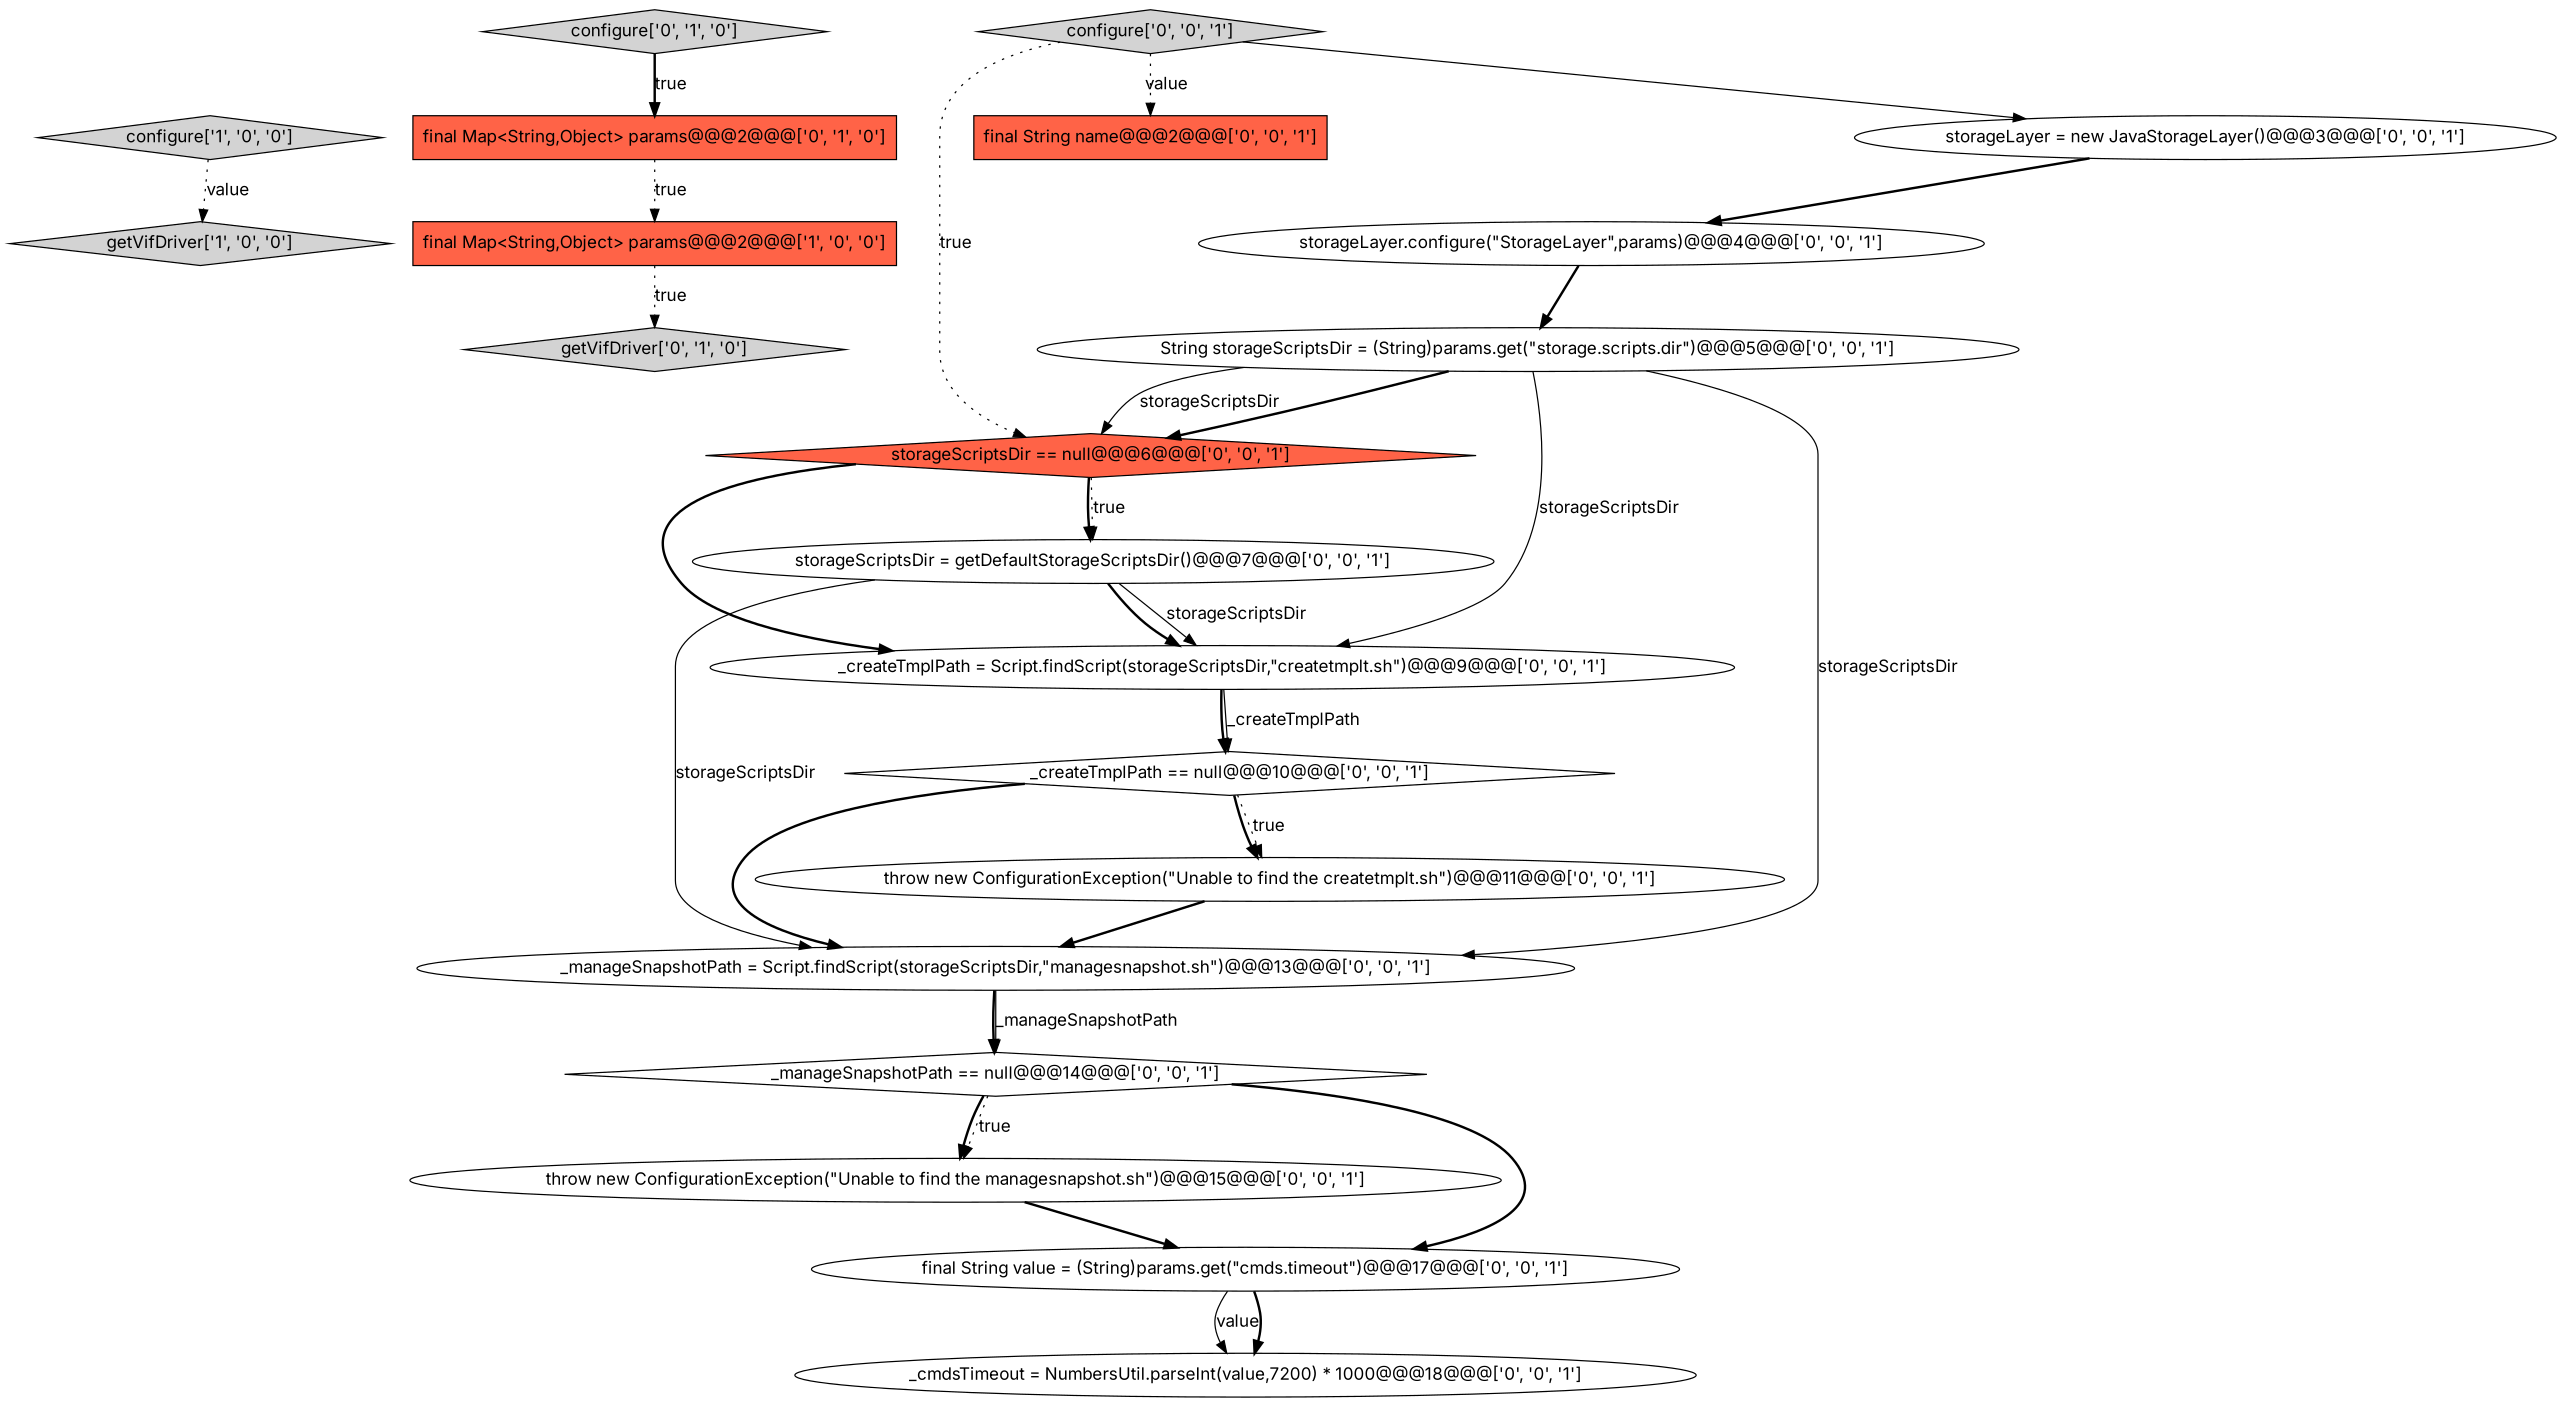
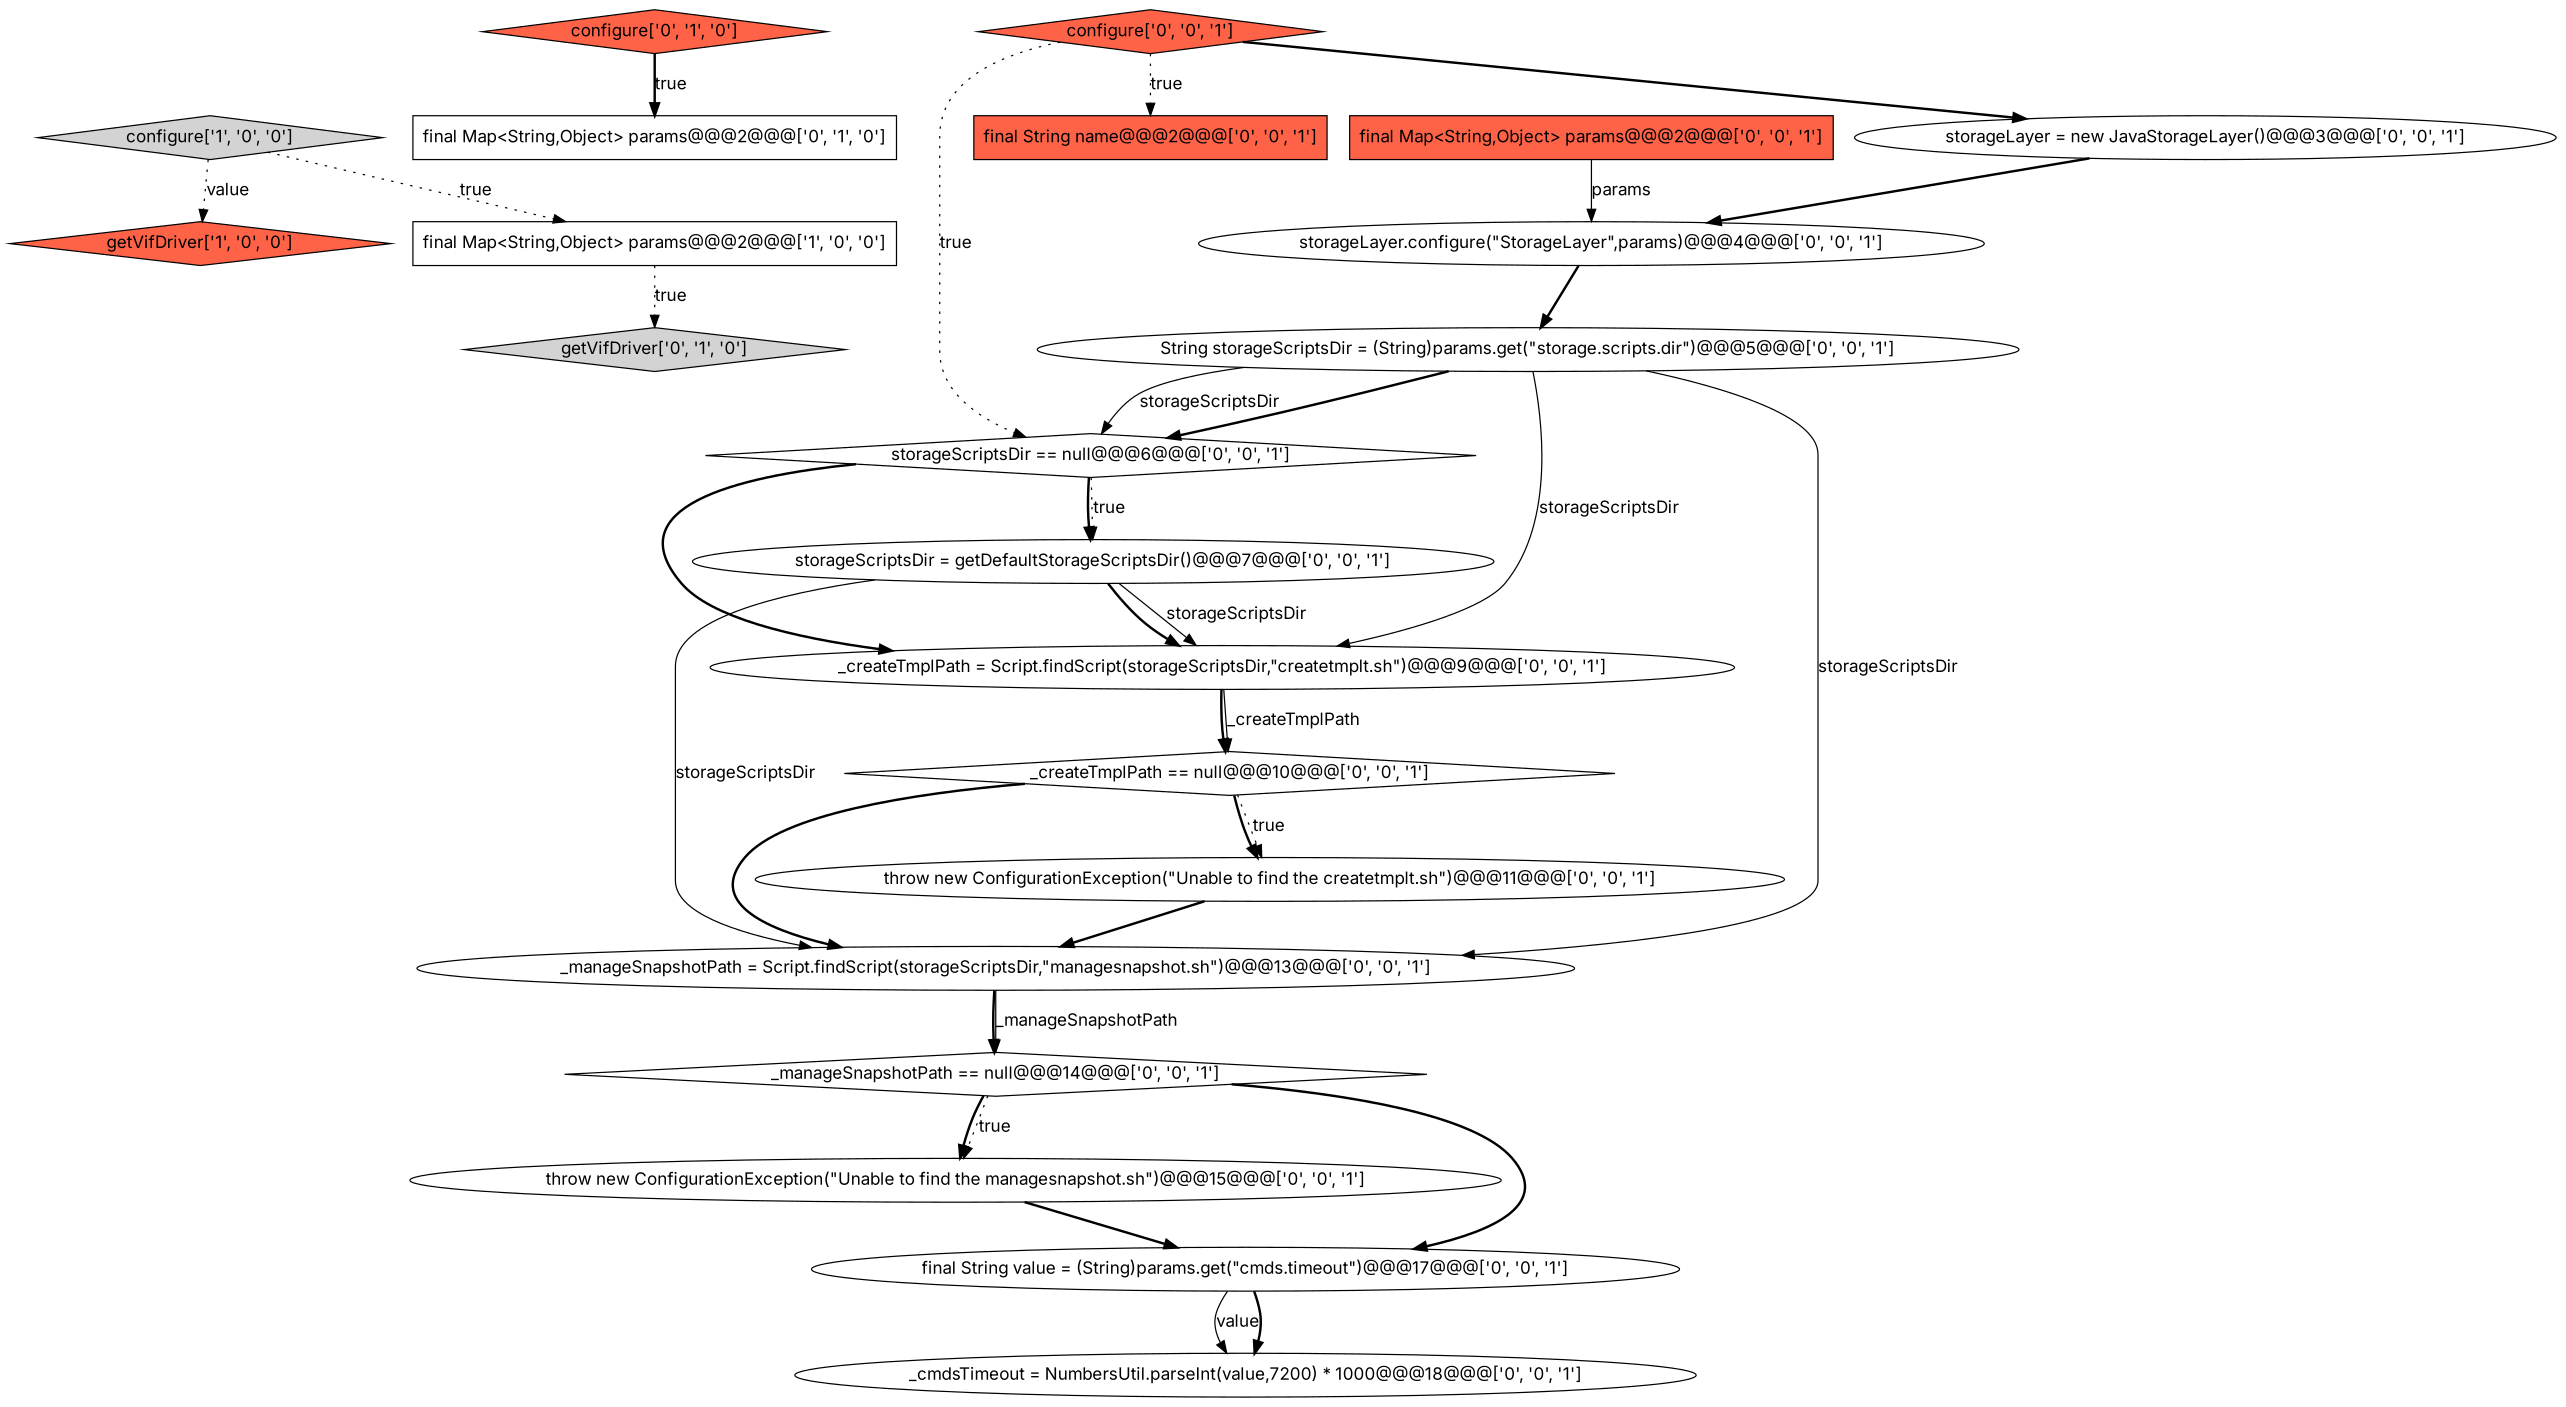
(655, 32) -> (655, 32)
(1150, 32) -> (1150, 32)
(1628, 80) -> (1628, 80)
(1167, 85) -> (1167, 85)
(655, 138) -> (655, 138)
none -> (1591, 138)
(655, 185) -> (411, 186)
(200, 244) -> (200, 244)
(655, 244) -> (655, 244)
(1091, 456) -> (1091, 456)
